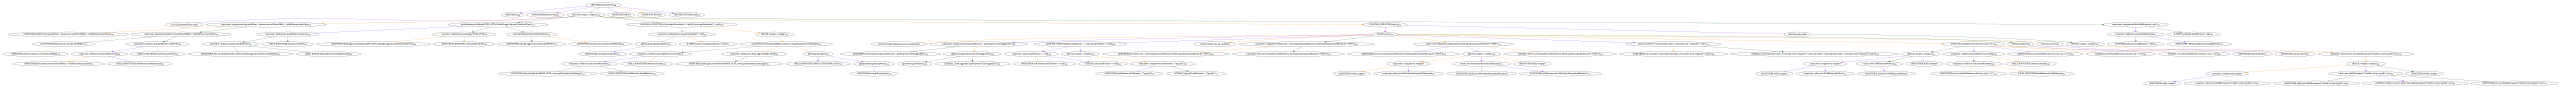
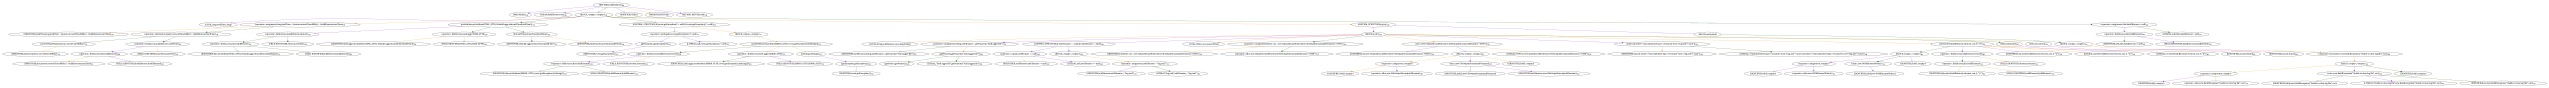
(695, 39) -> (691, 39)
(818, 58) -> (780, 59)
